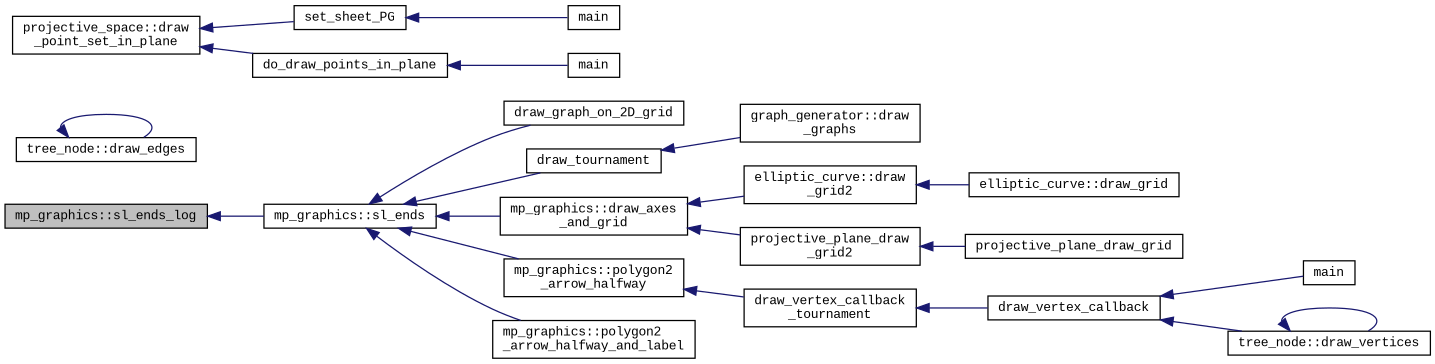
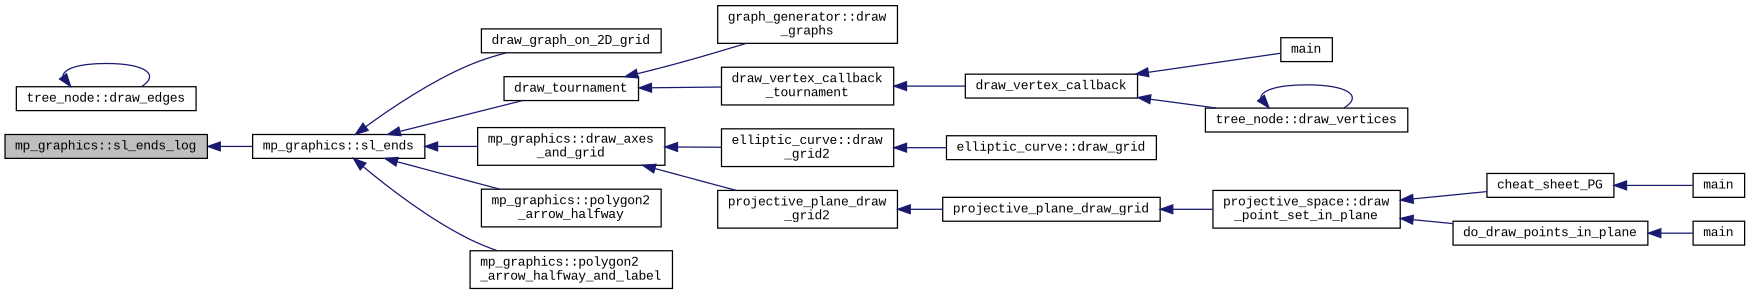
(350, 18) -> (1550, 185)
none -> (1193, 209)
(720, 294) -> (686, 87)
